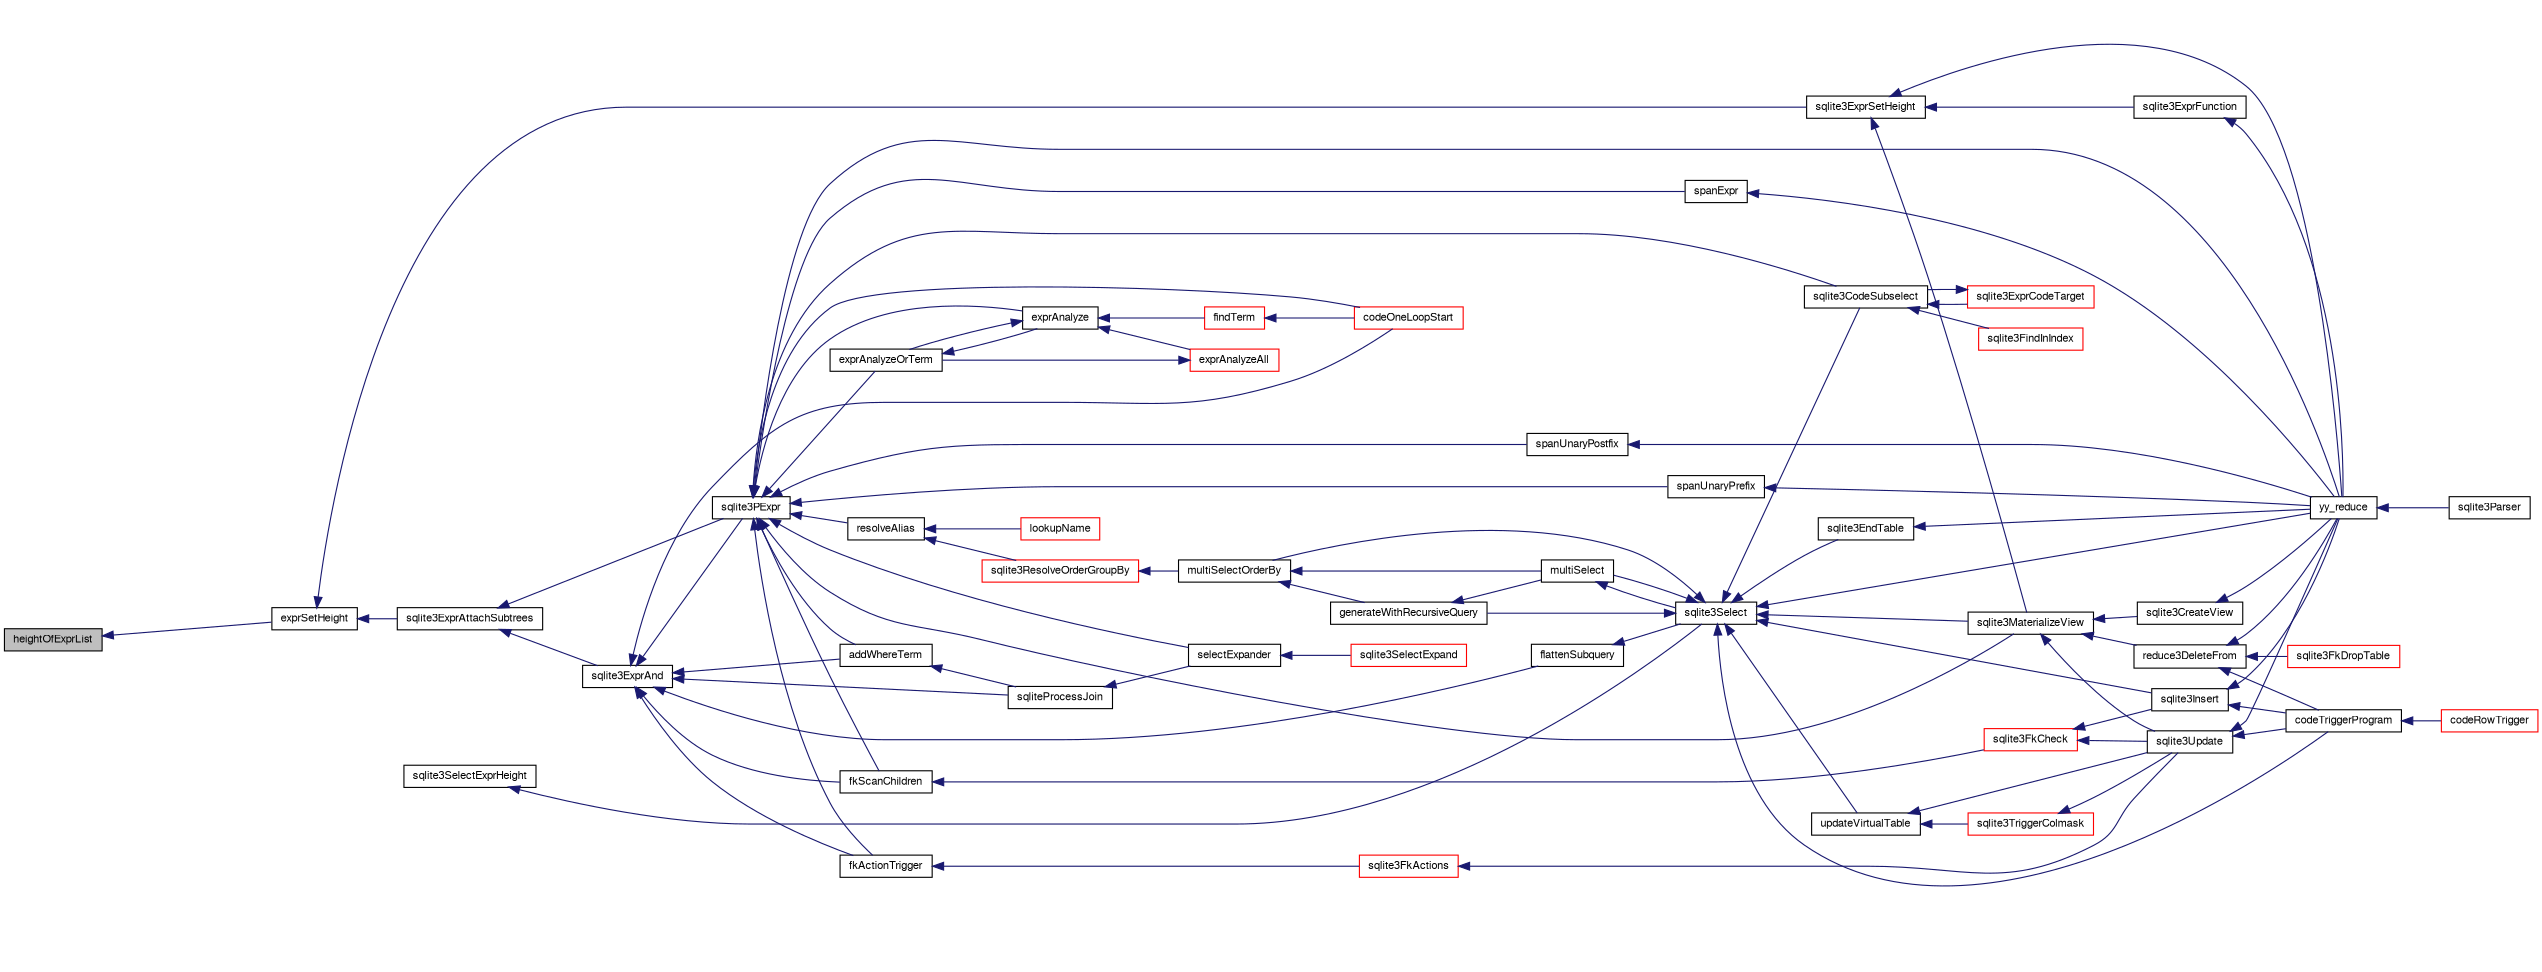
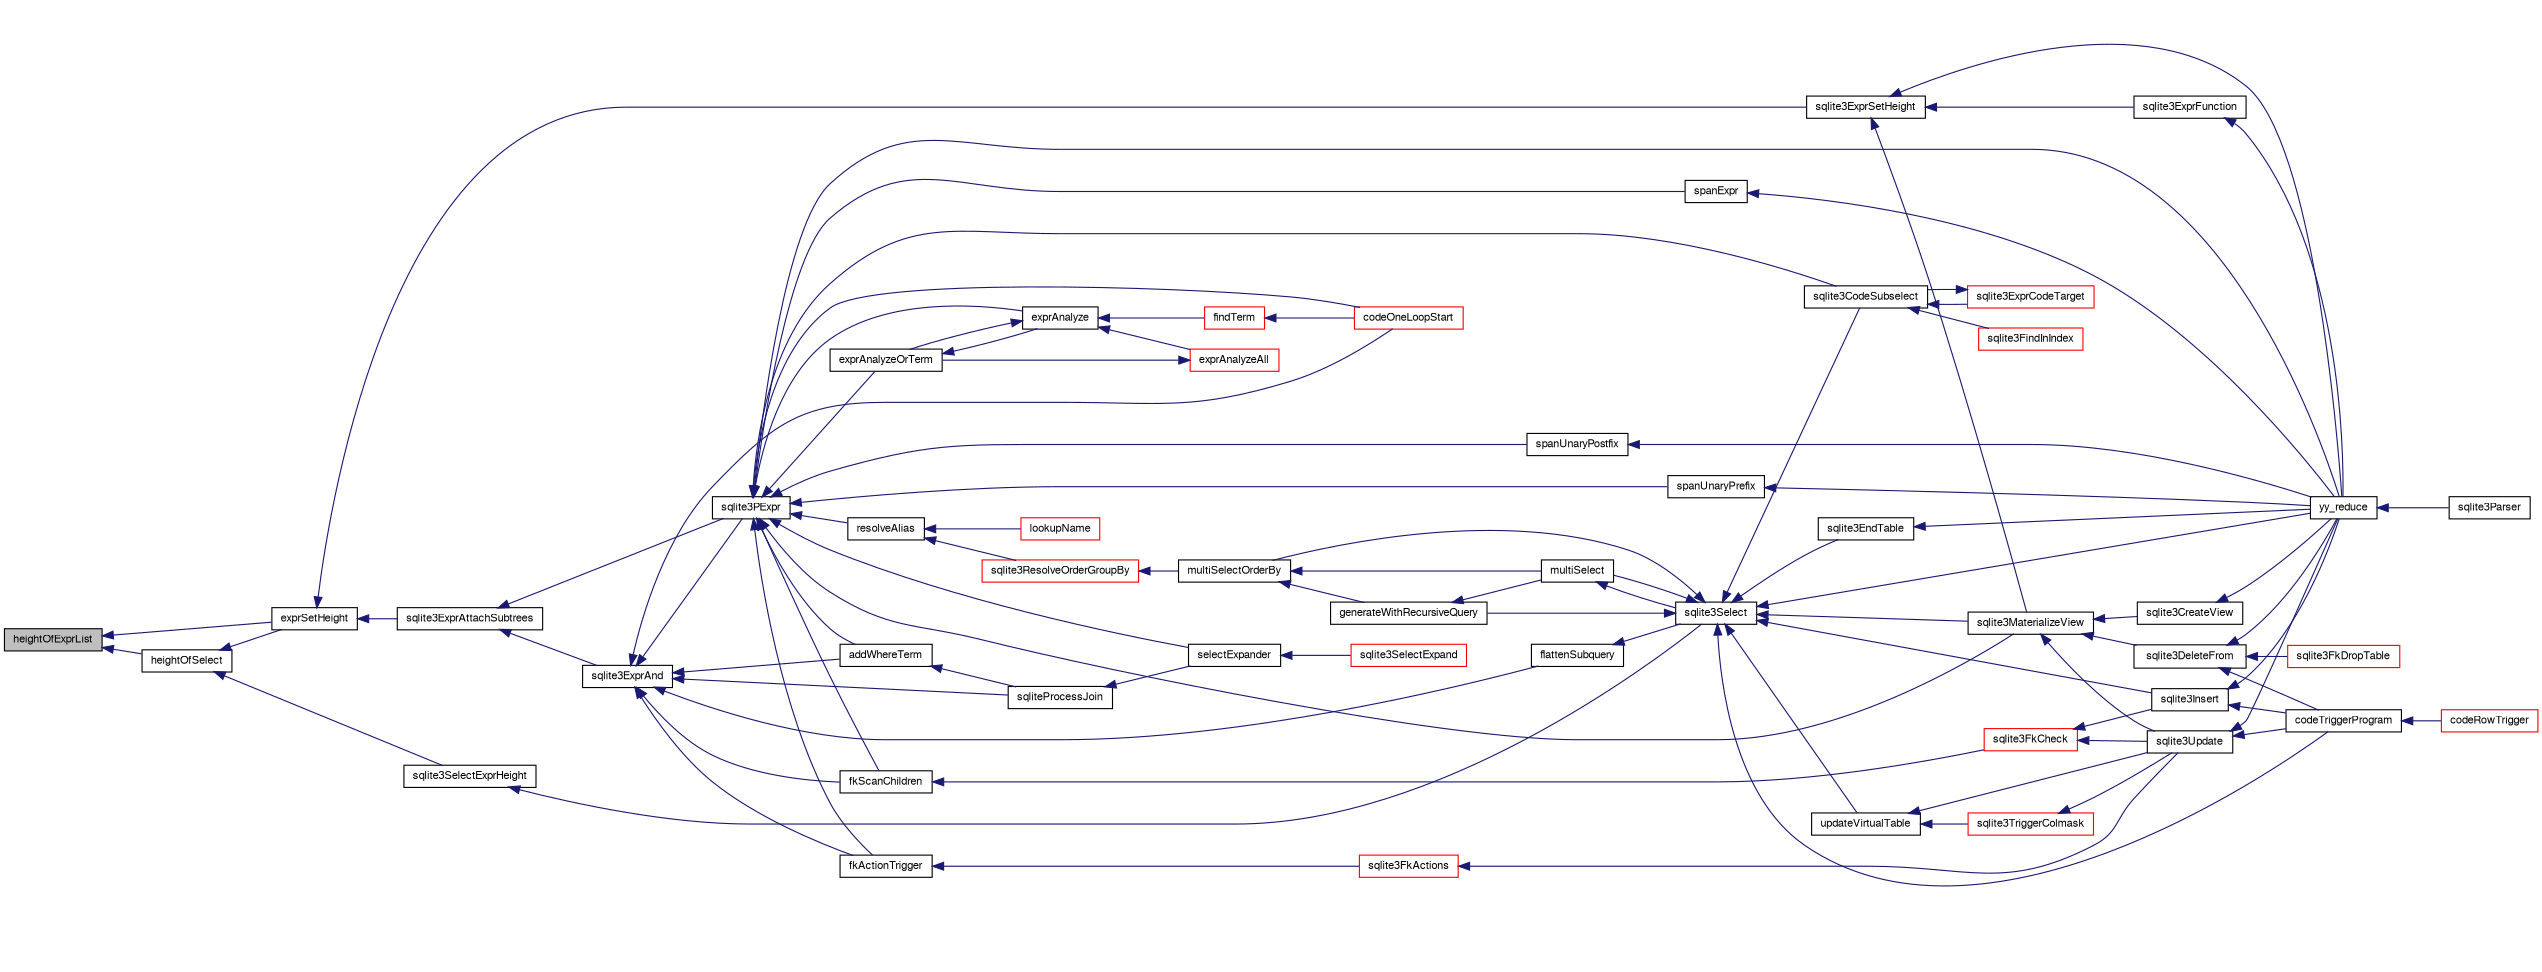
(2190, 656) -> (2190, 656)
none -> (187, 661)
